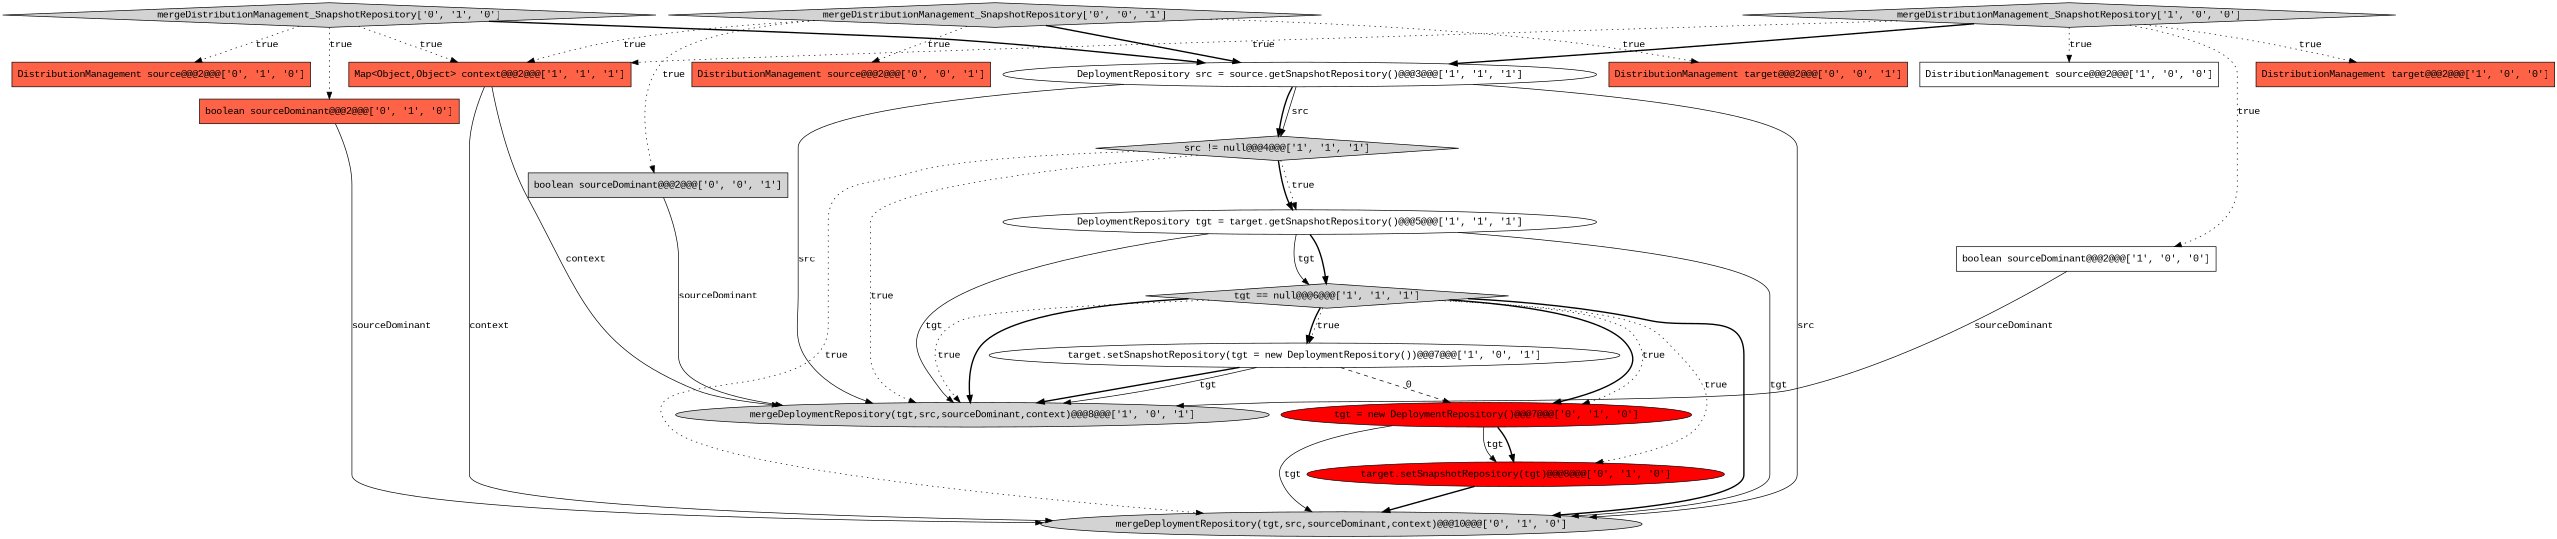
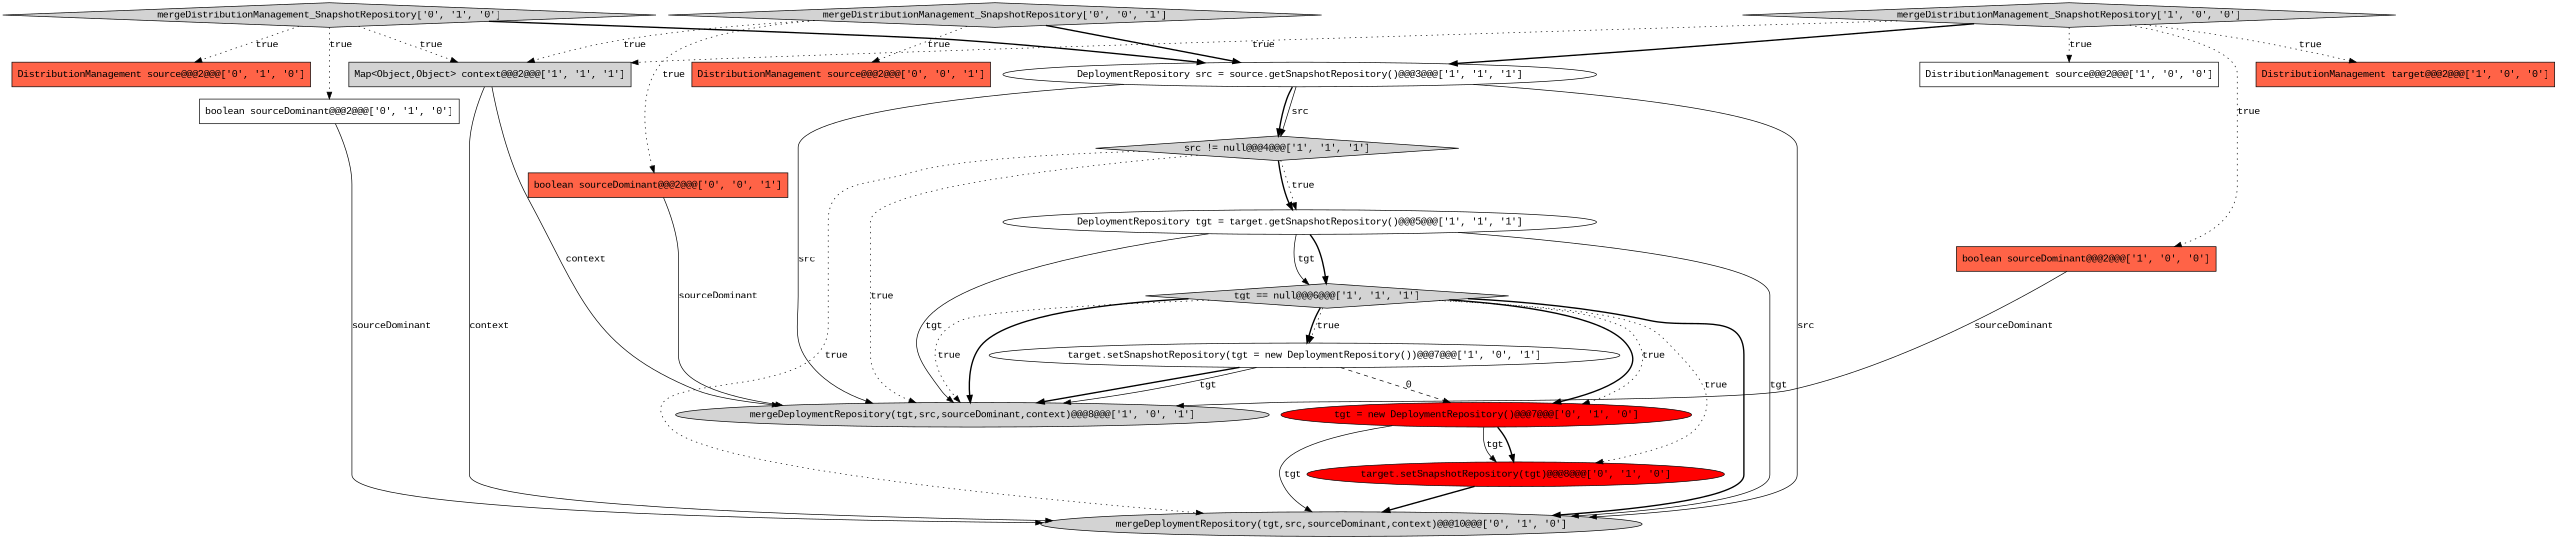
(490, 74) -> (490, 74)
(1758, 74) -> none
(329, 111) -> (329, 111)
(658, 185) -> (658, 185)
(2086, 259) -> (2086, 259)
